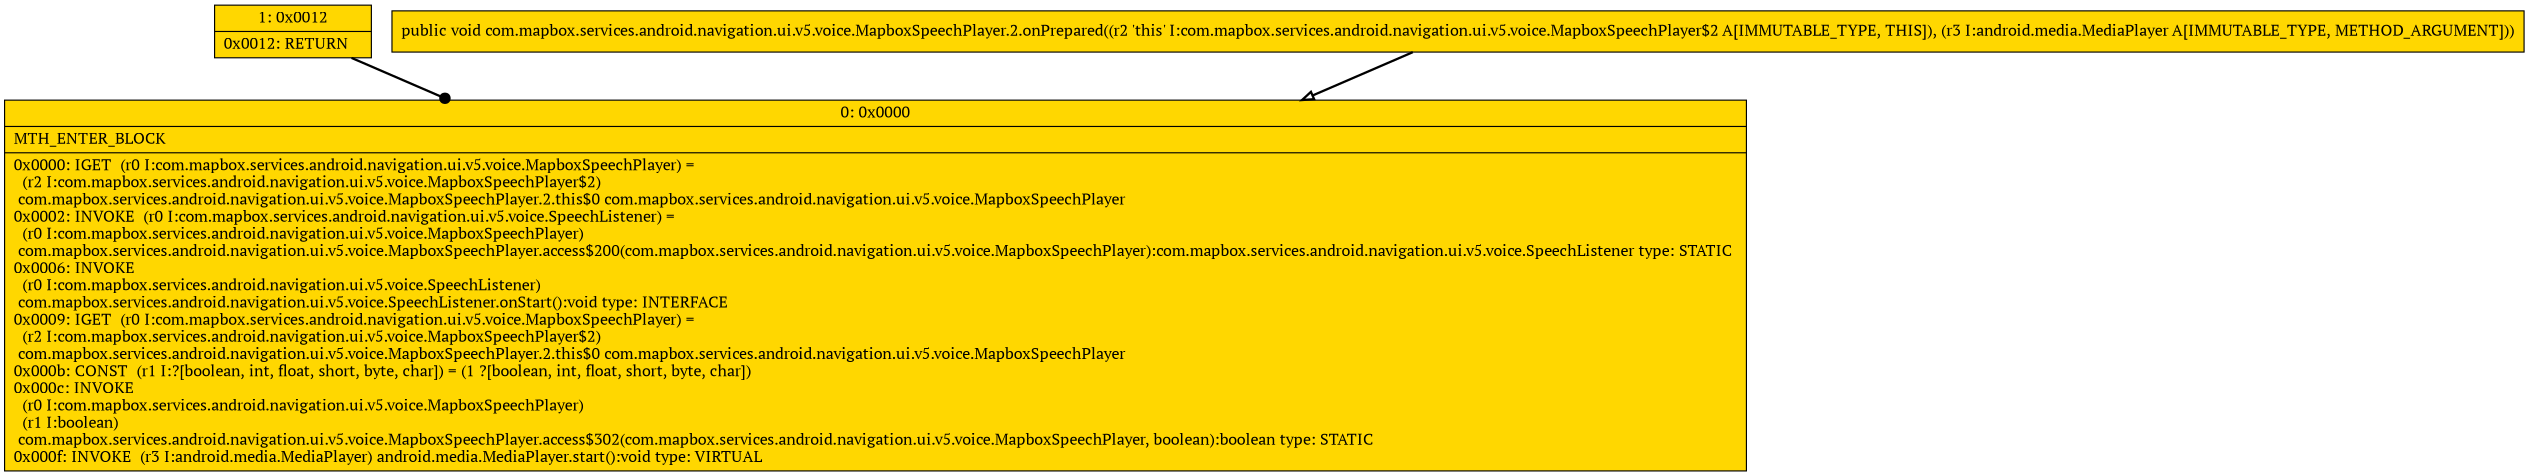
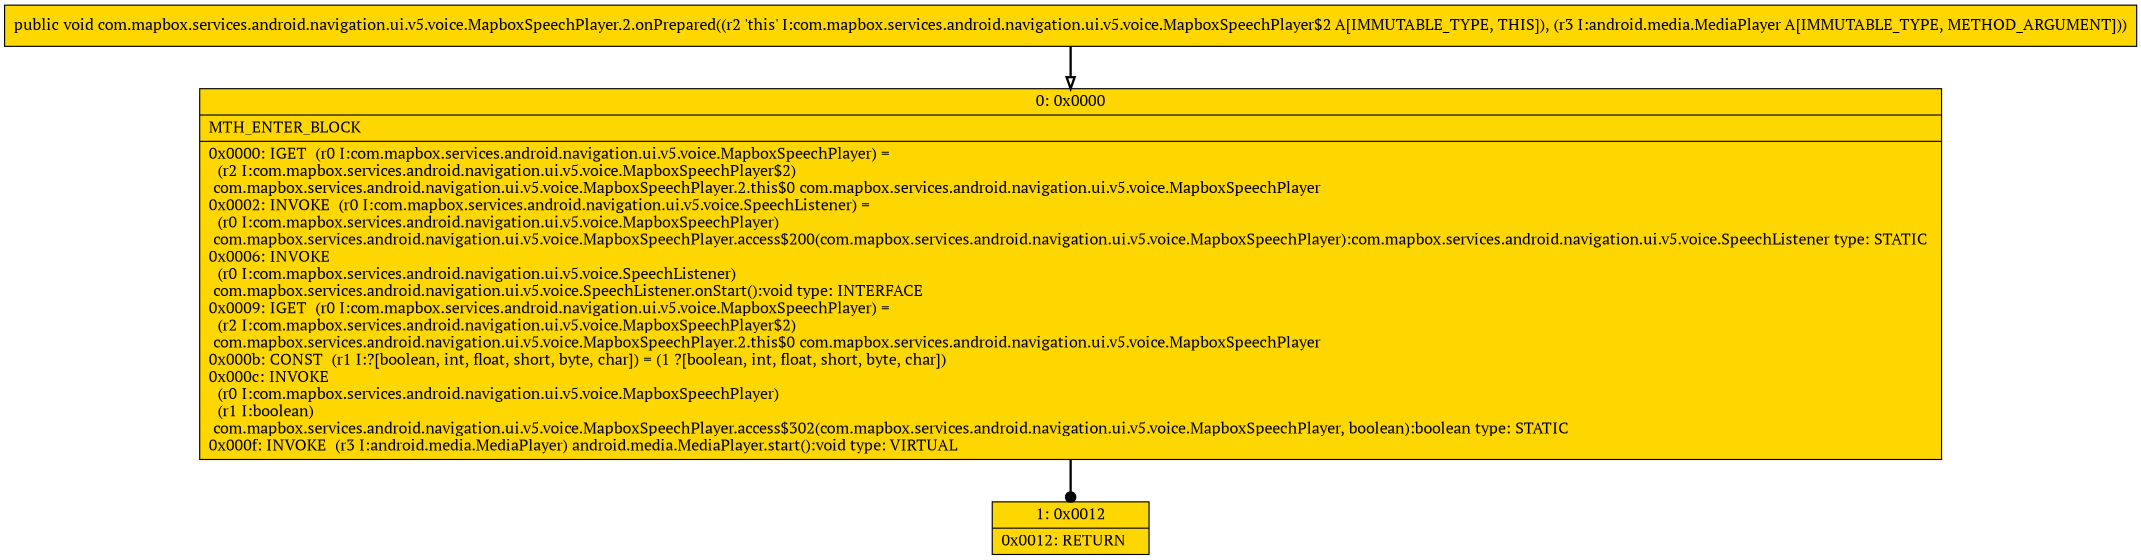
(396, 77) -> (1071, 476)
